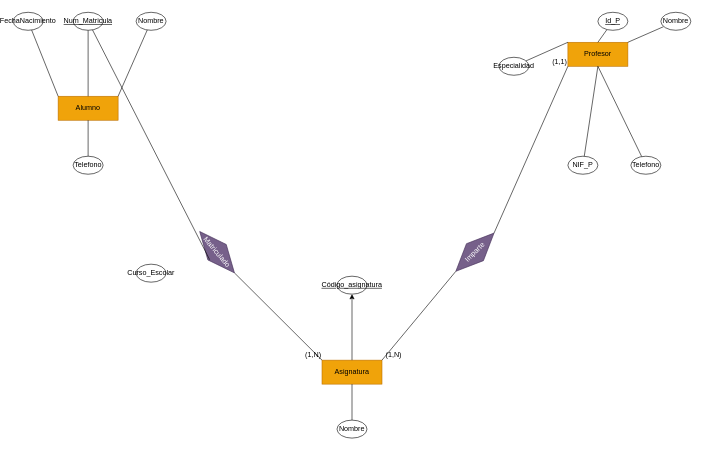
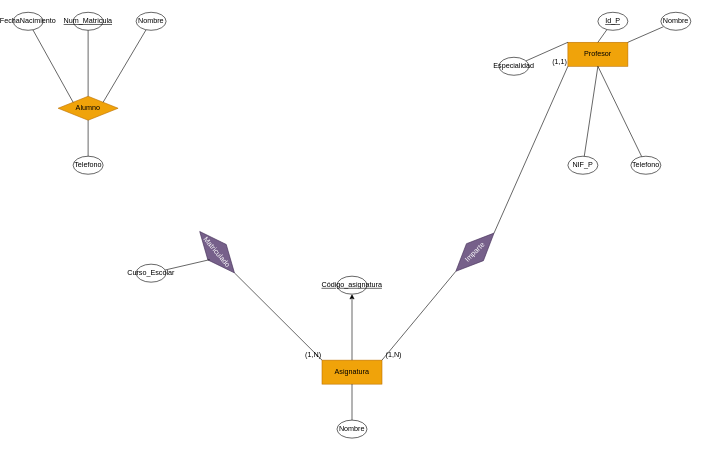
(88, 108) -> (88, 108)
(149, 140) -> (188, 265)
